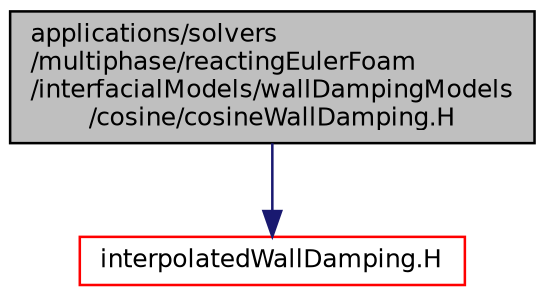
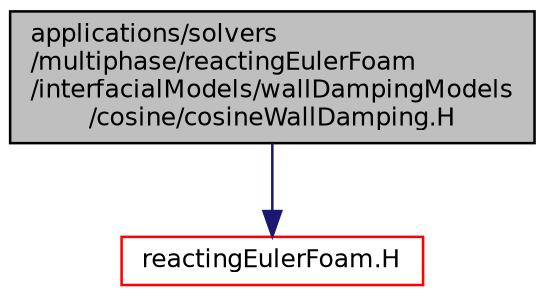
(272, 261) -> (272, 261)
